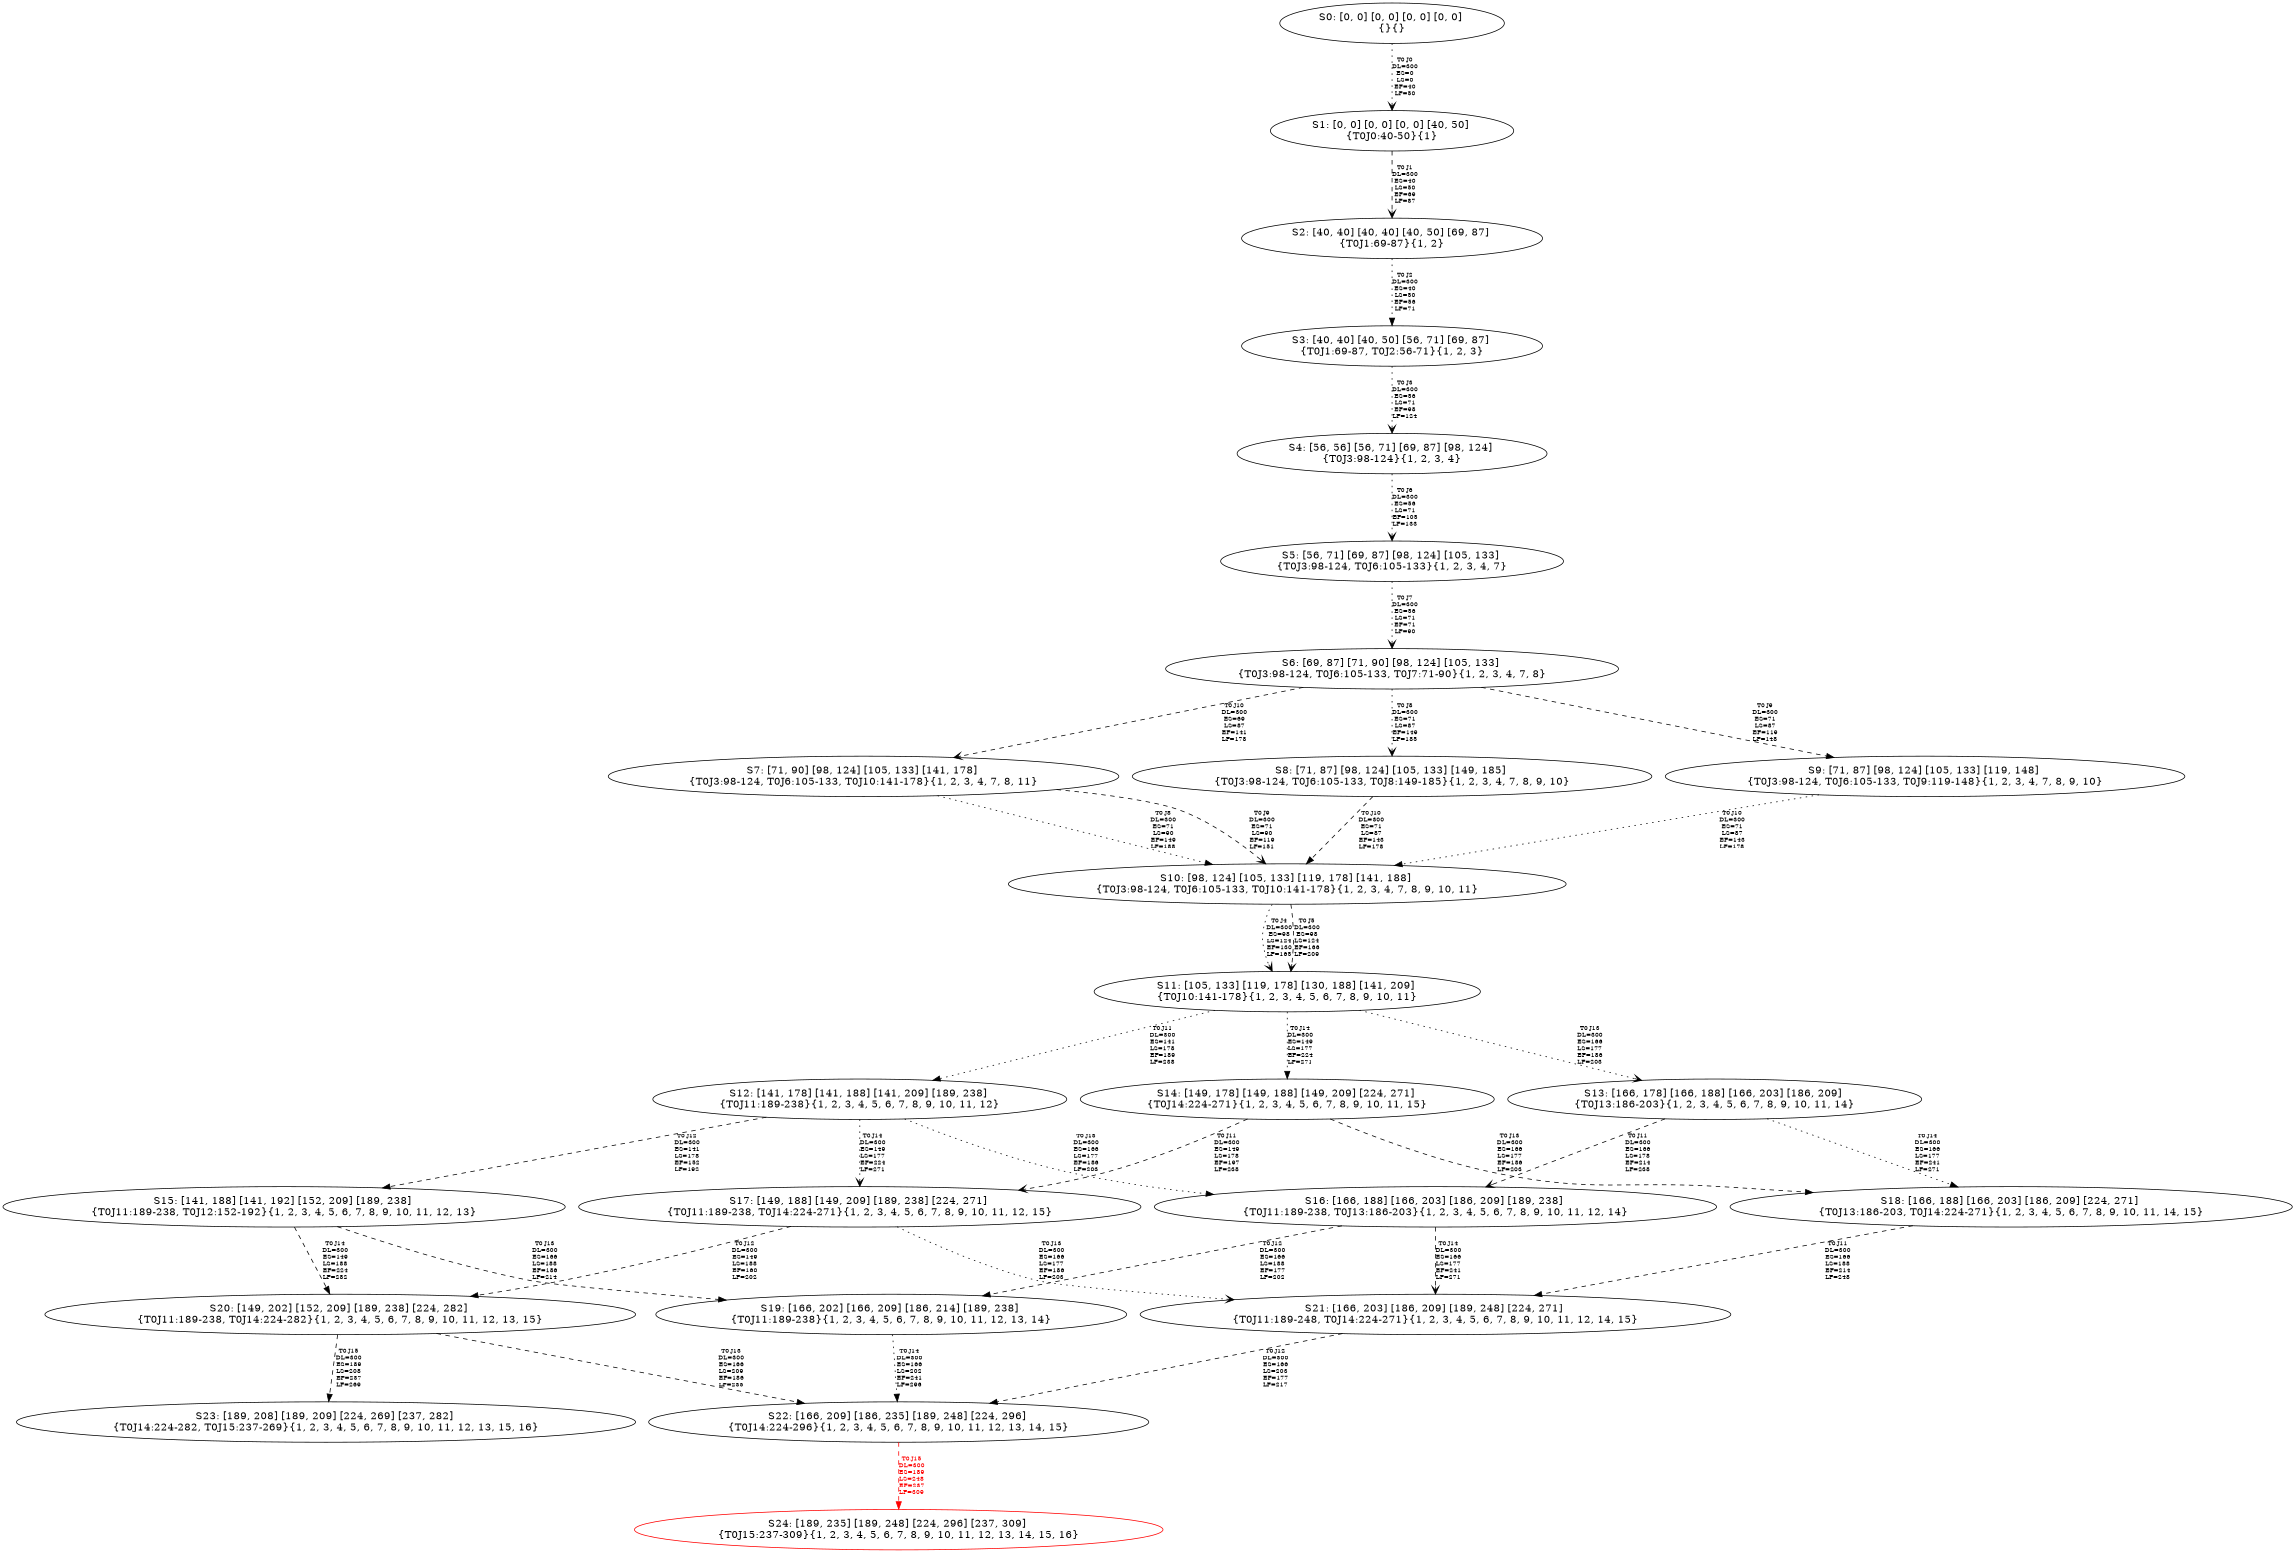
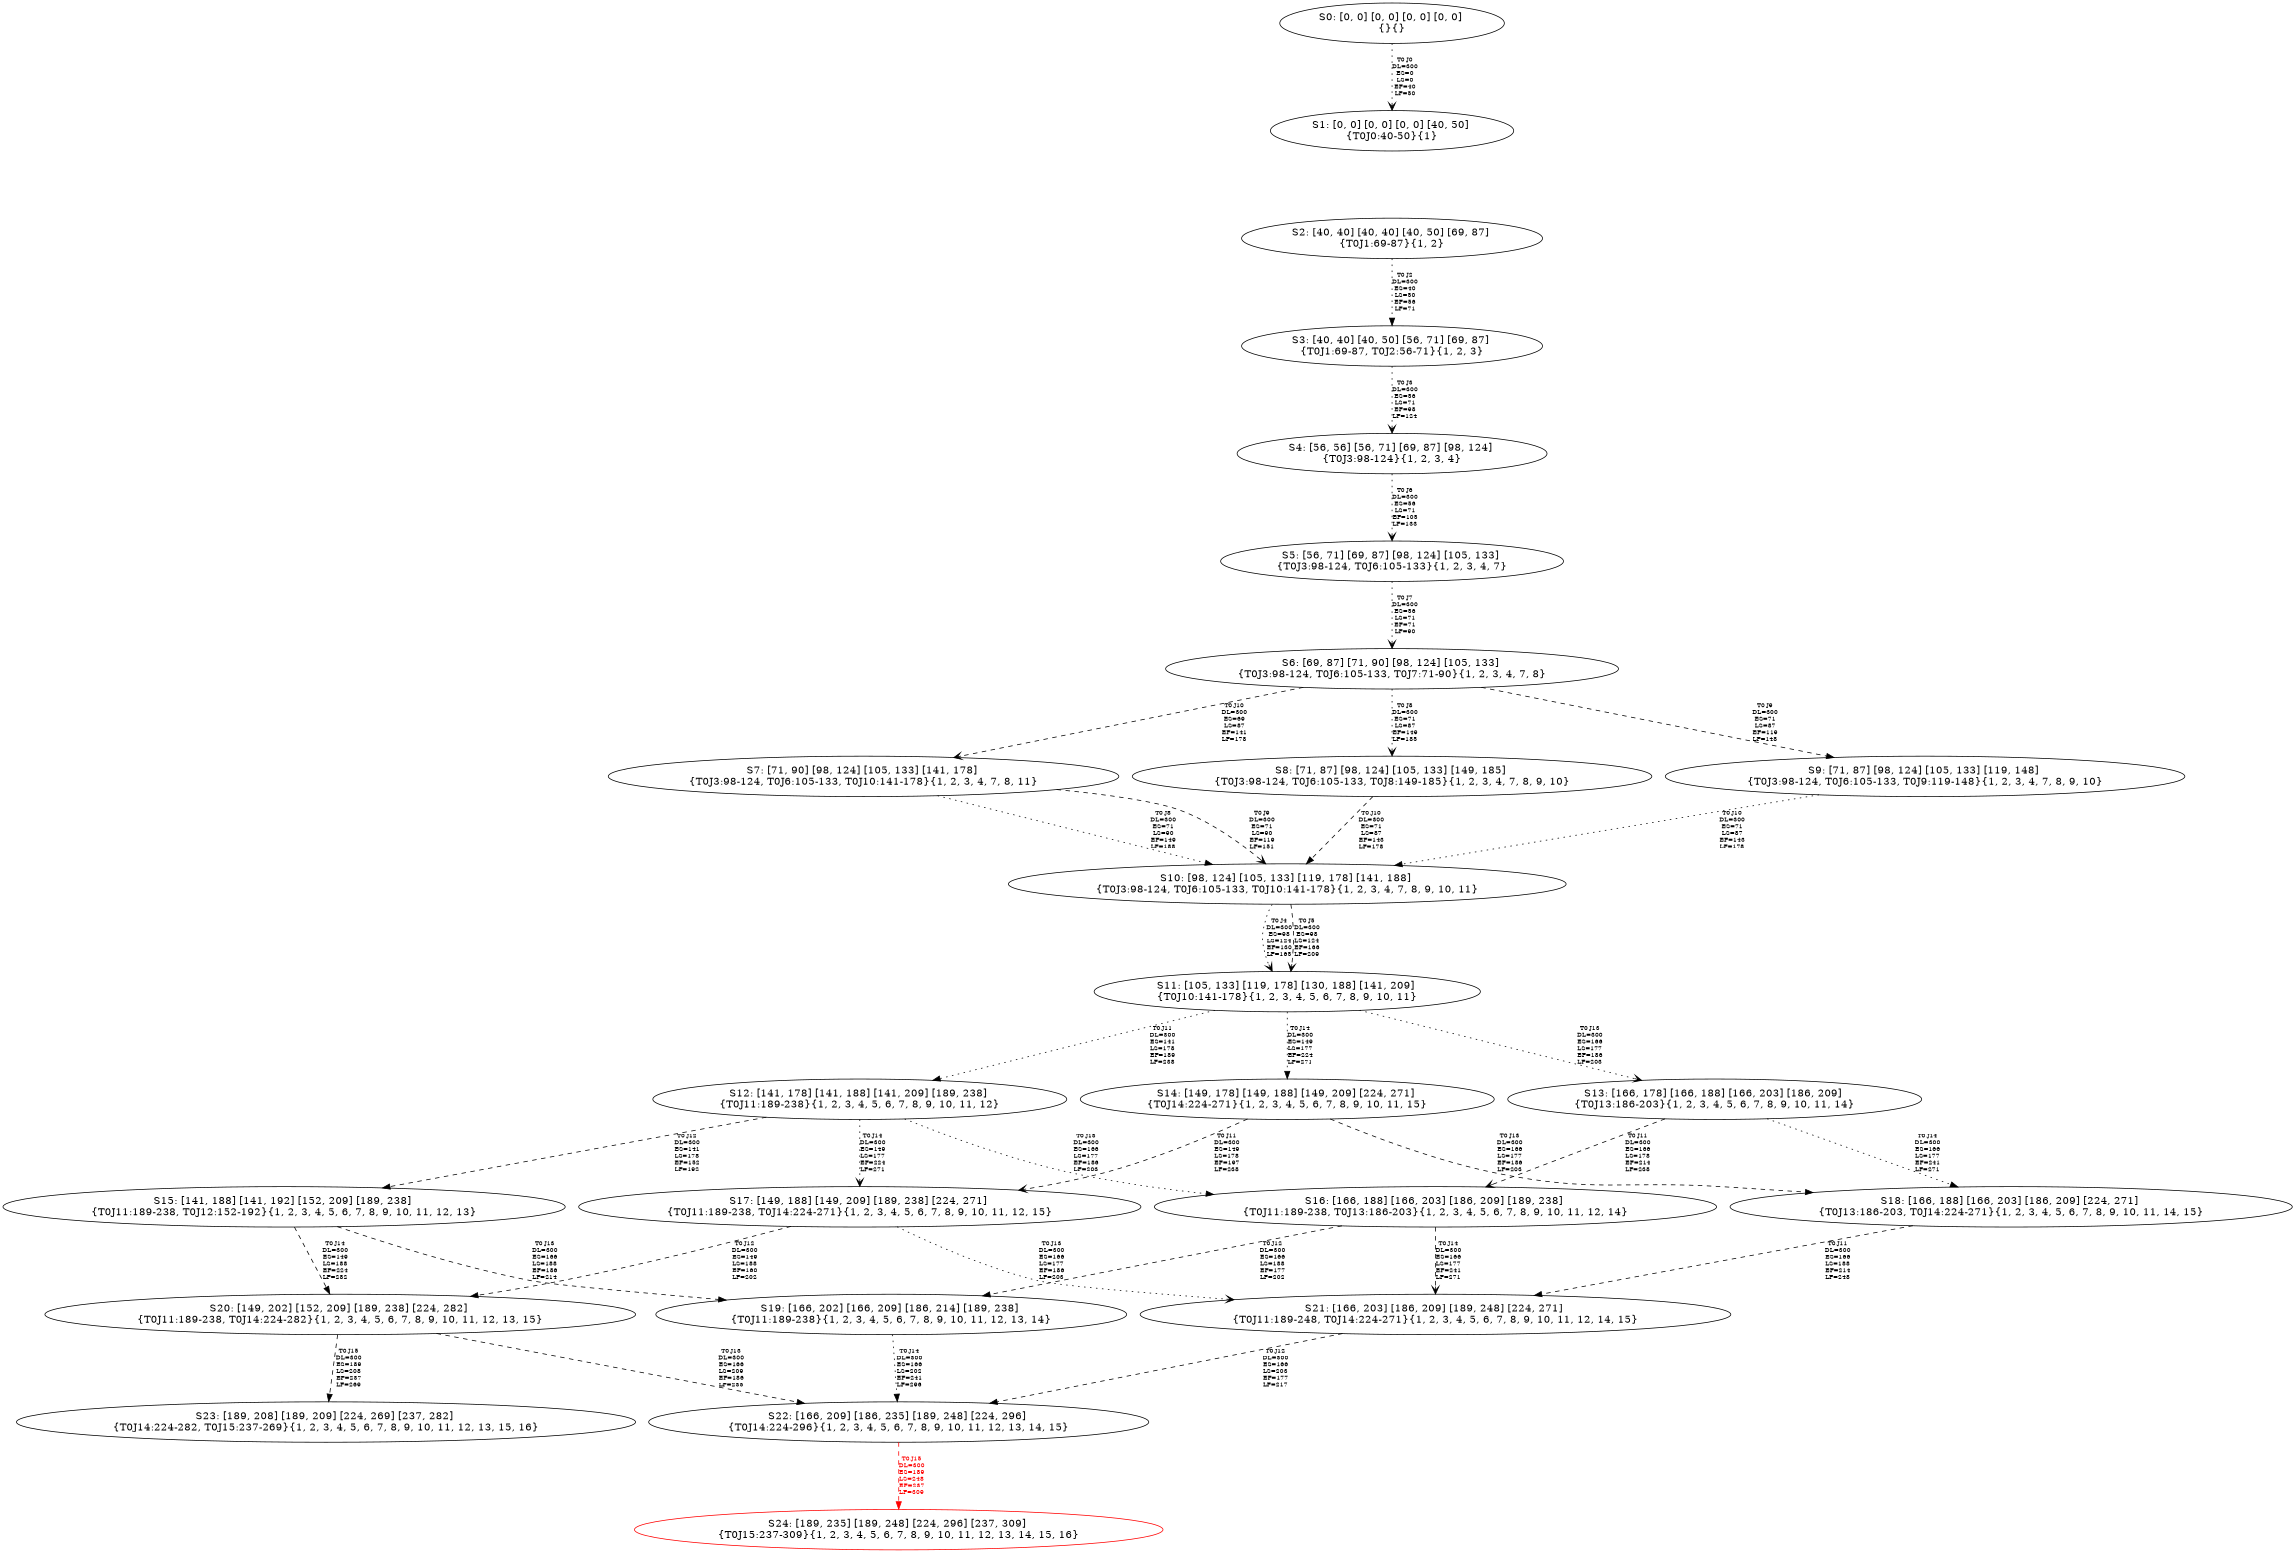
(1392, 181) -> none
